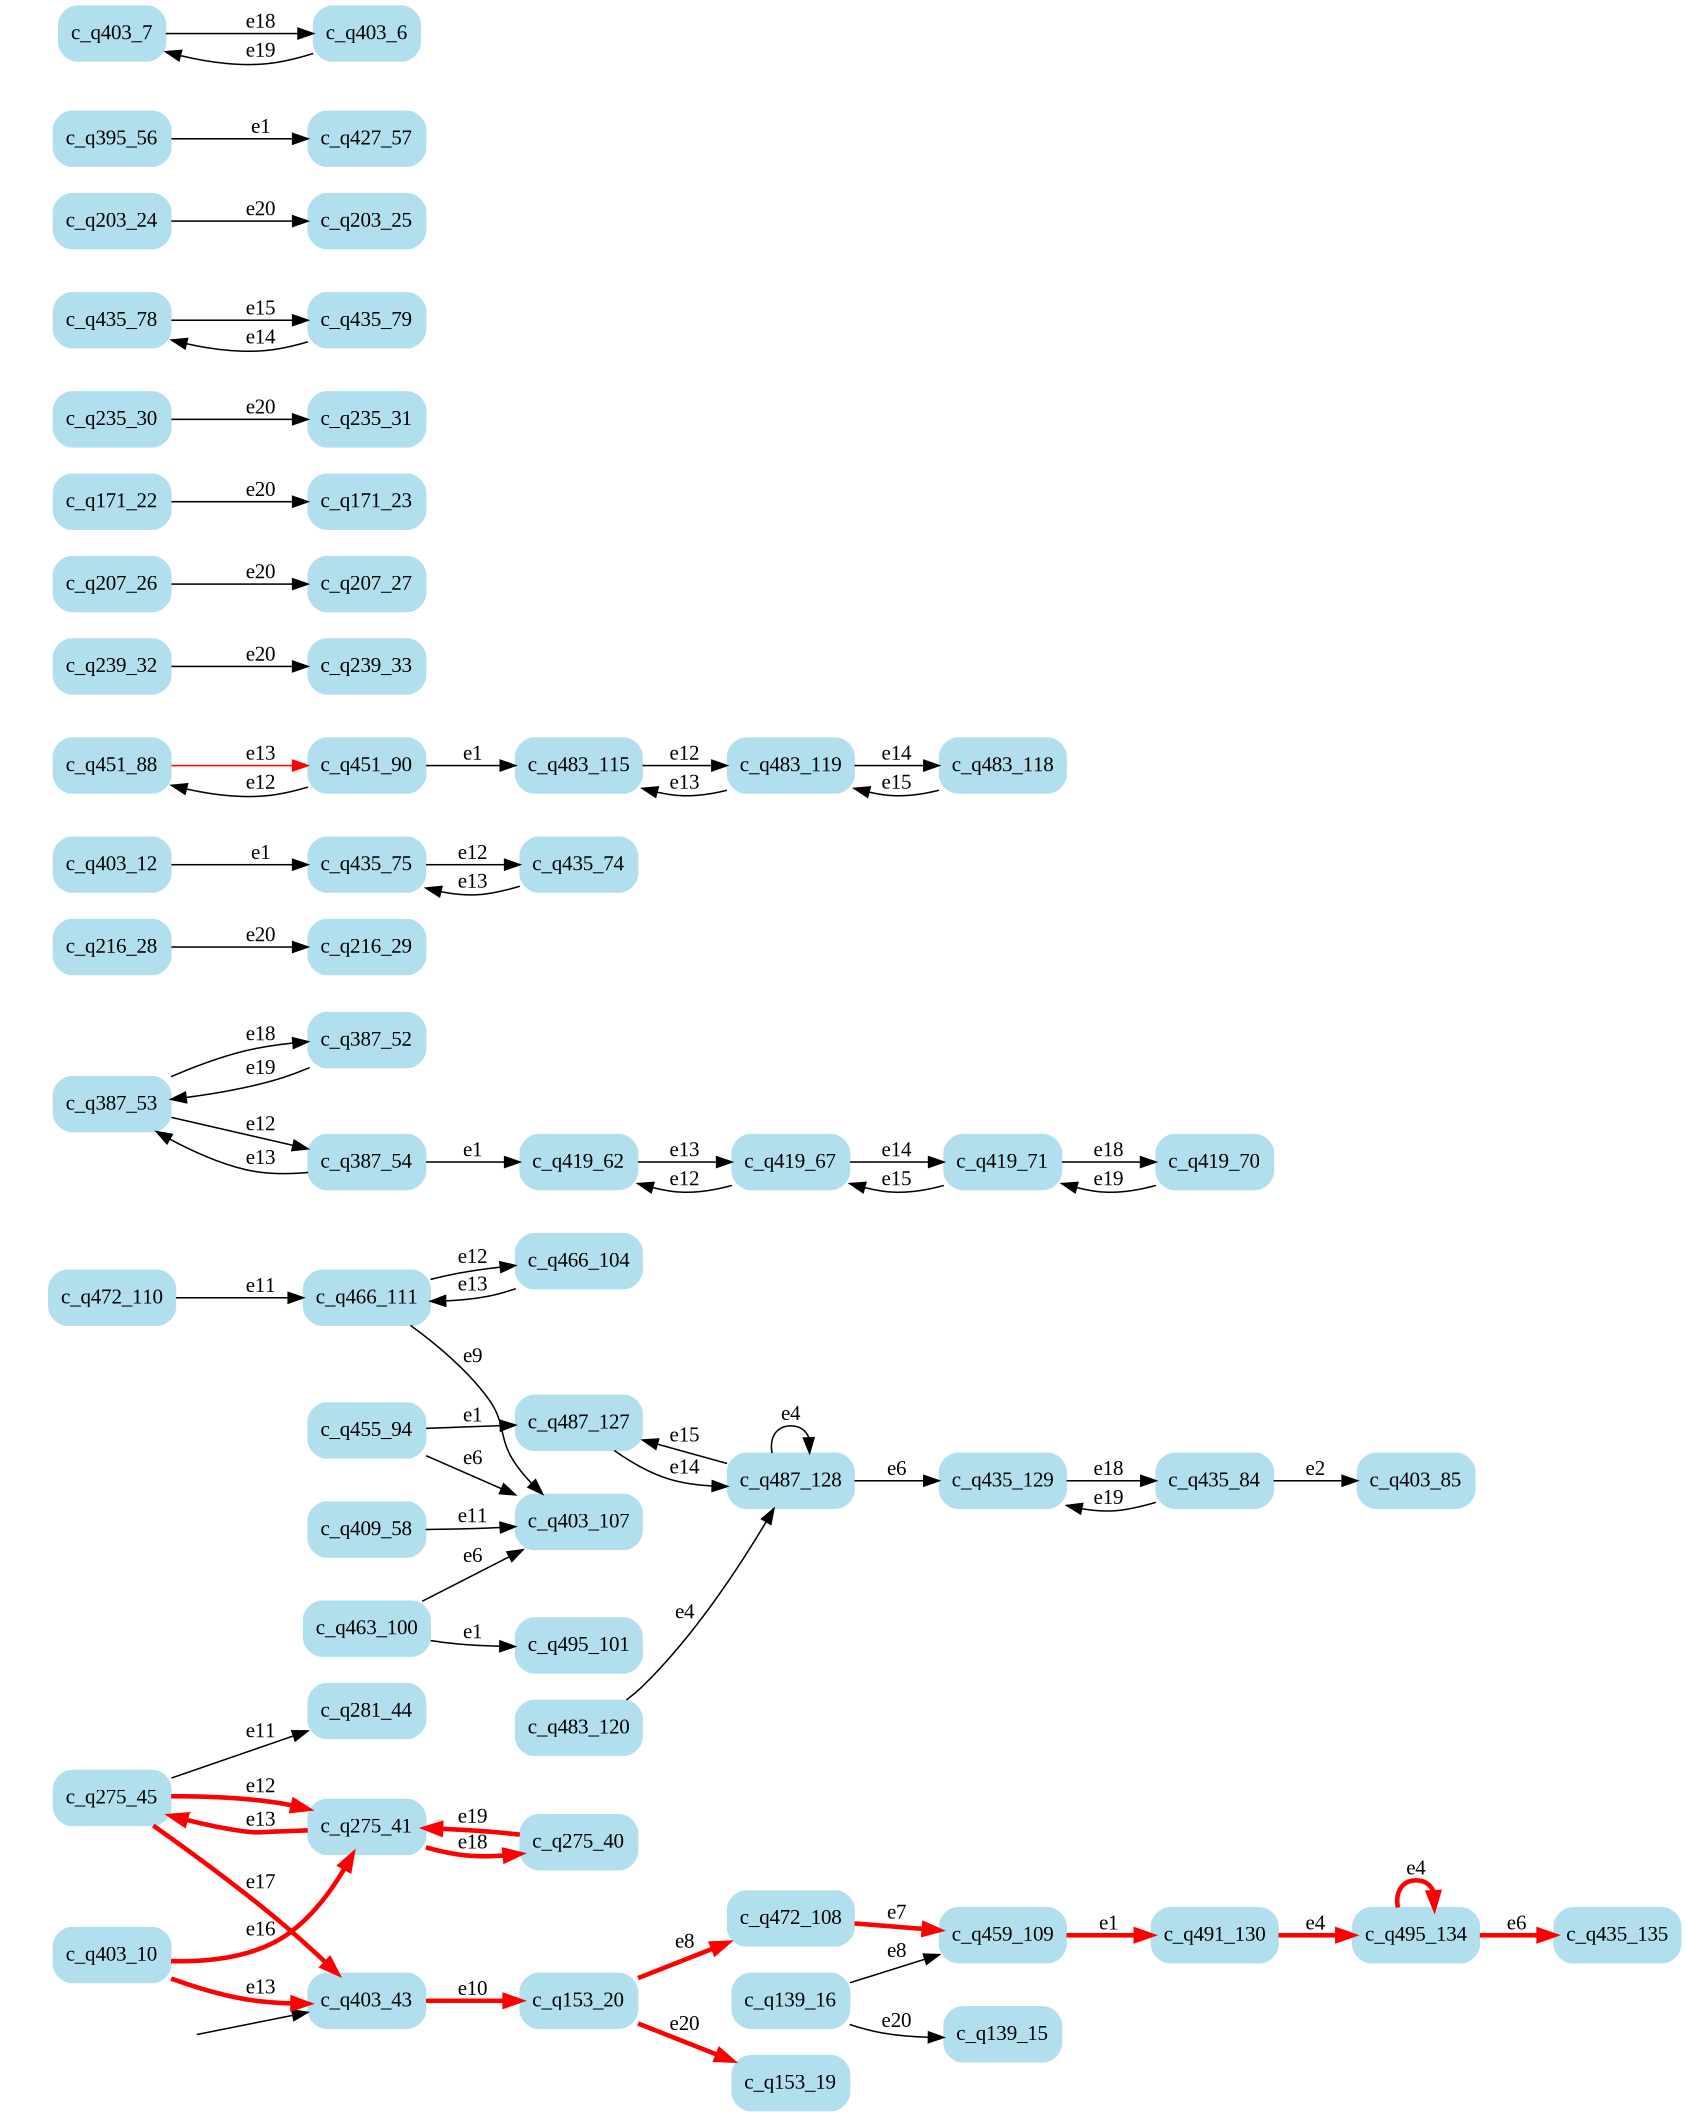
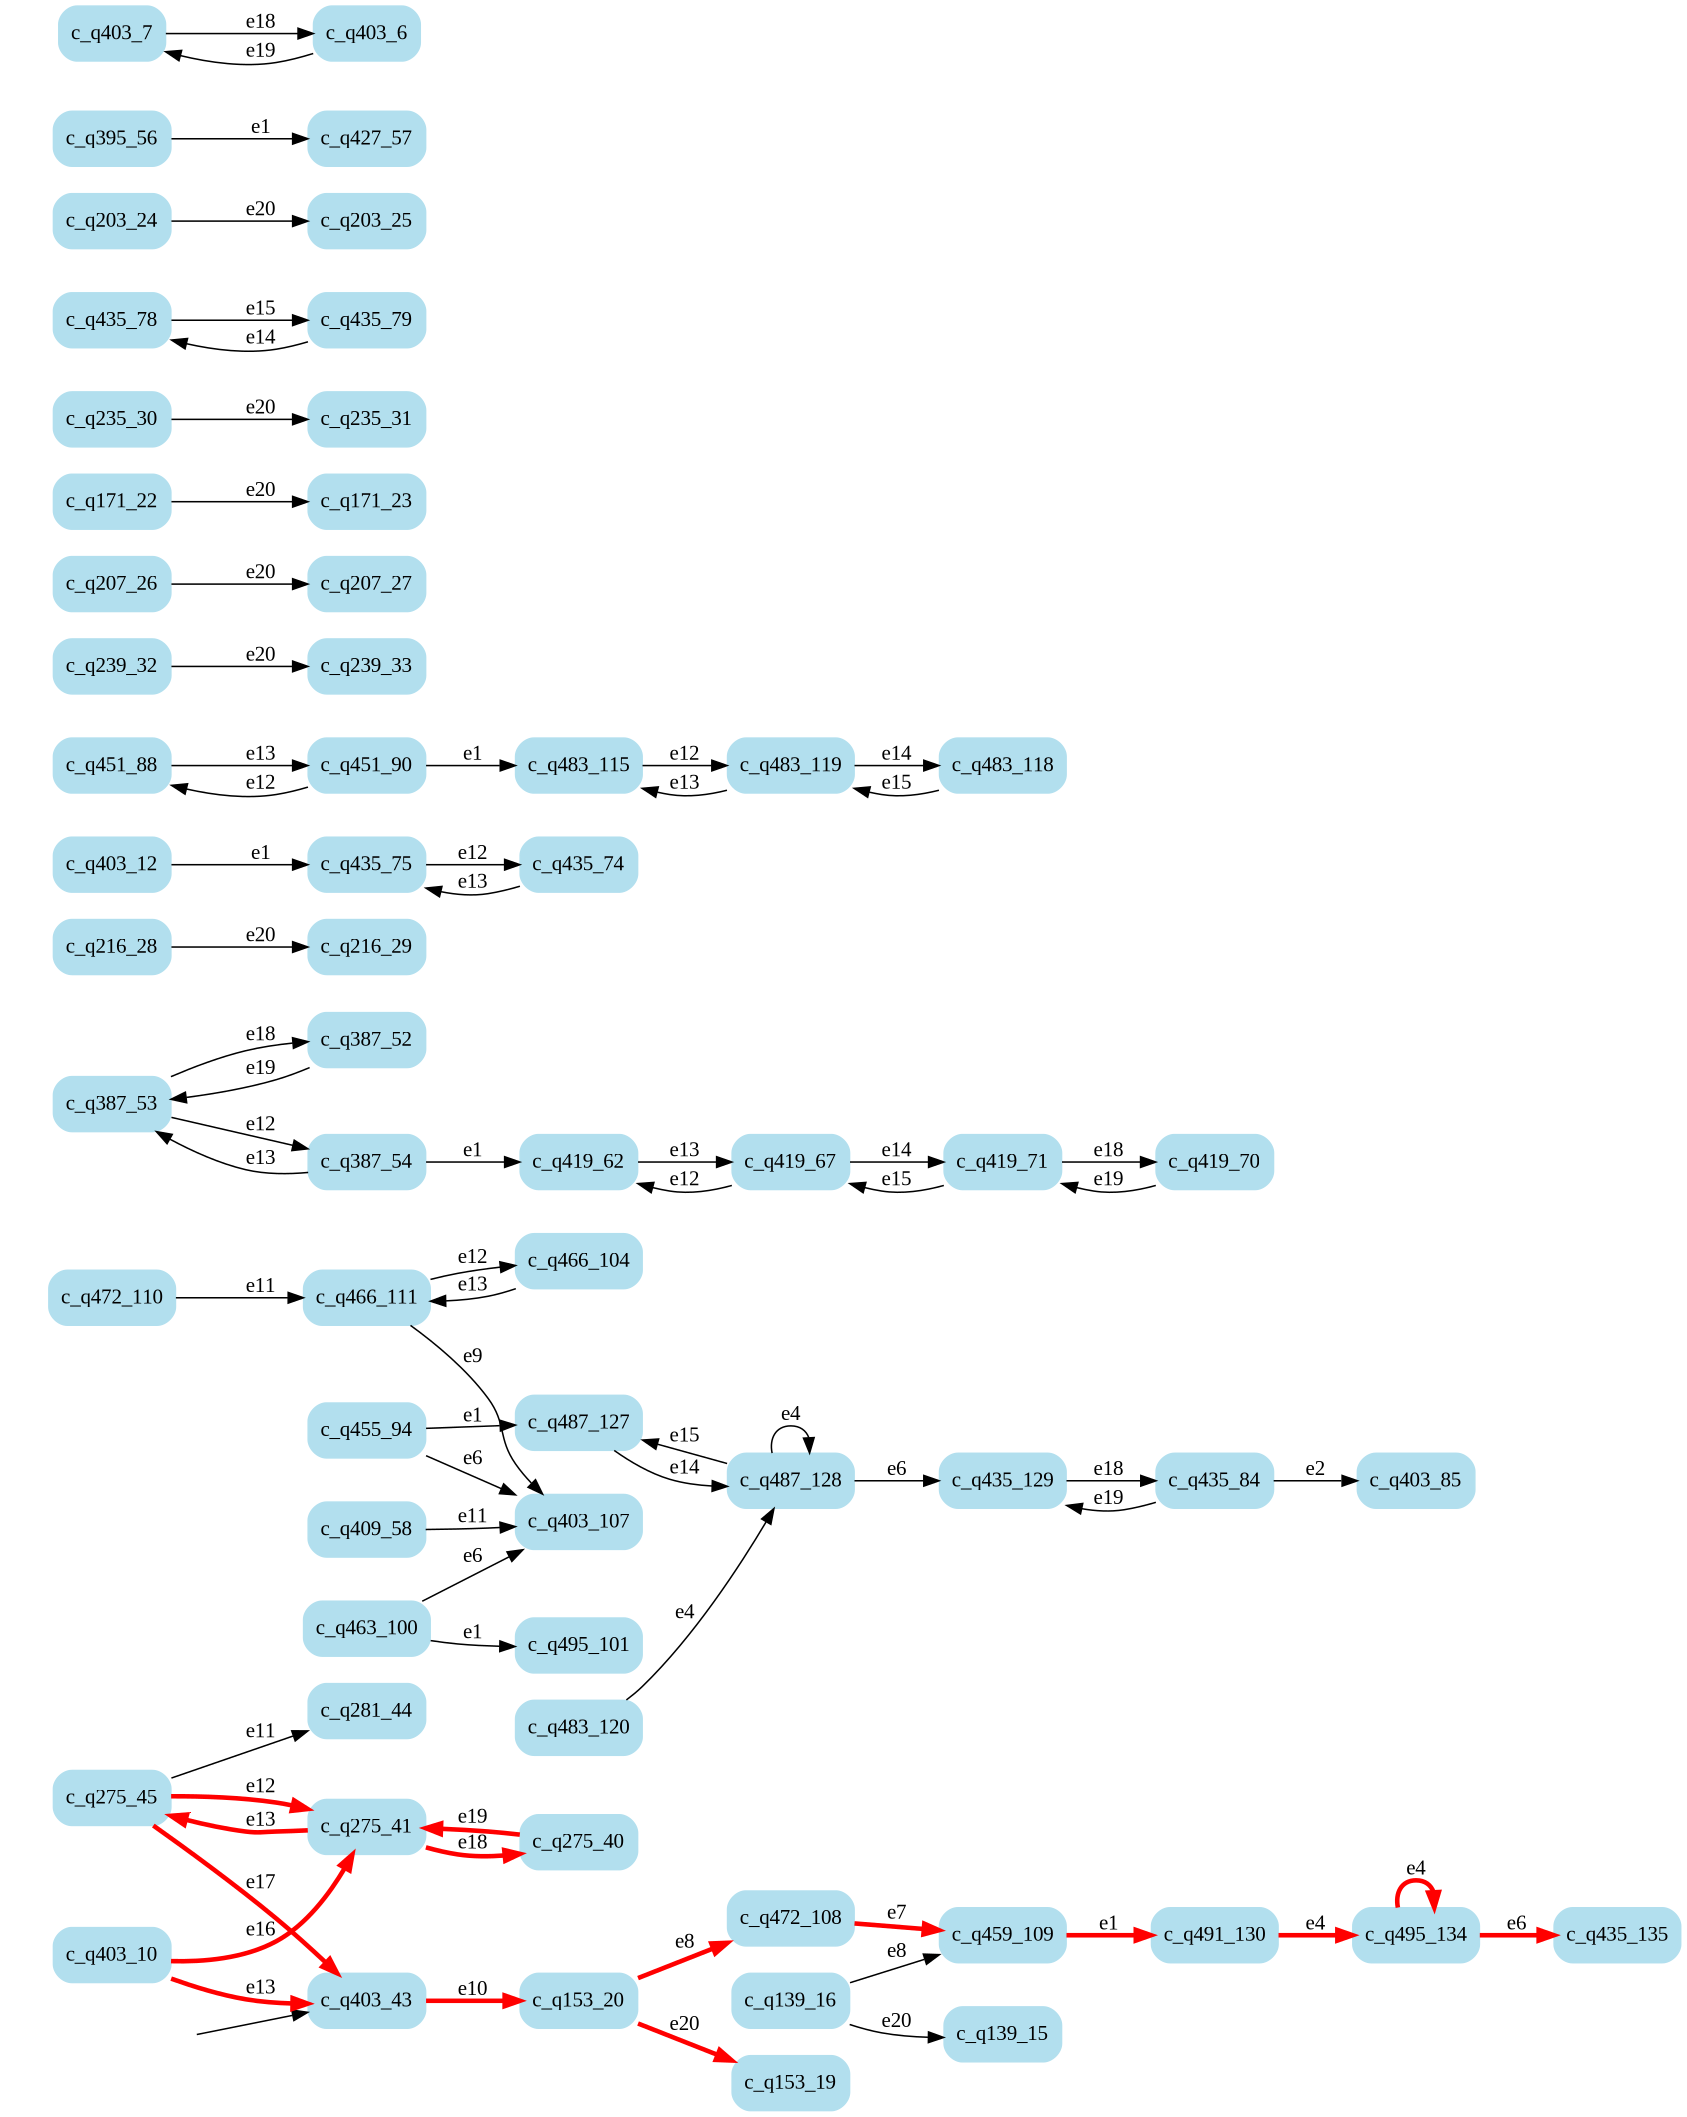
(232, 766) -> (232, 766)
